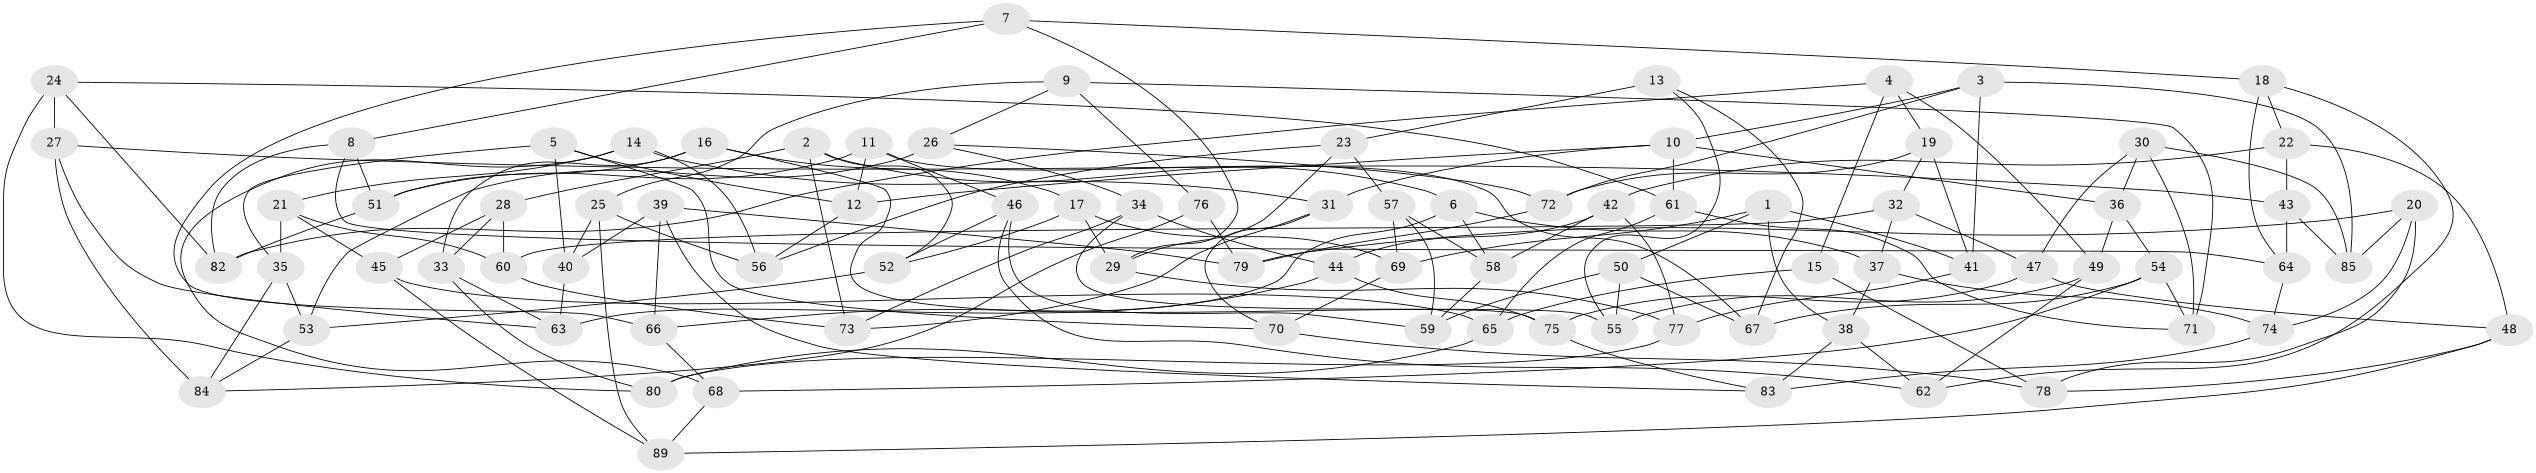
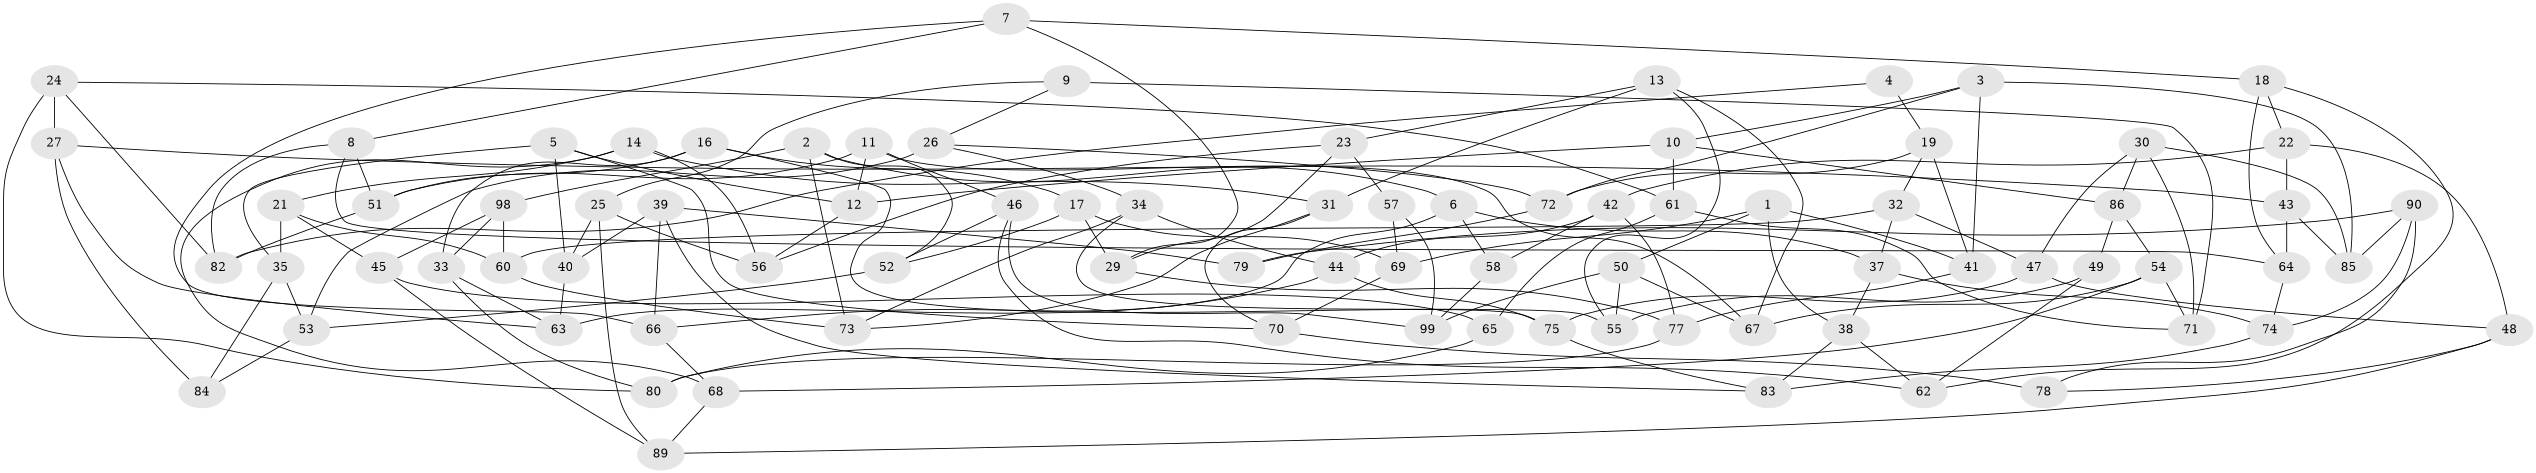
(1497, 161) -> (1491, 140)
(2007, 170) -> none
(504, 206) -> (504, 206)
(1202, 206) -> none
(2117, 206) -> (2117, 206)
(2415, 206) -> (2415, 206)
(1453, 243) -> none
(1815, 268) -> none
(1428, 330) -> (1428, 330)
